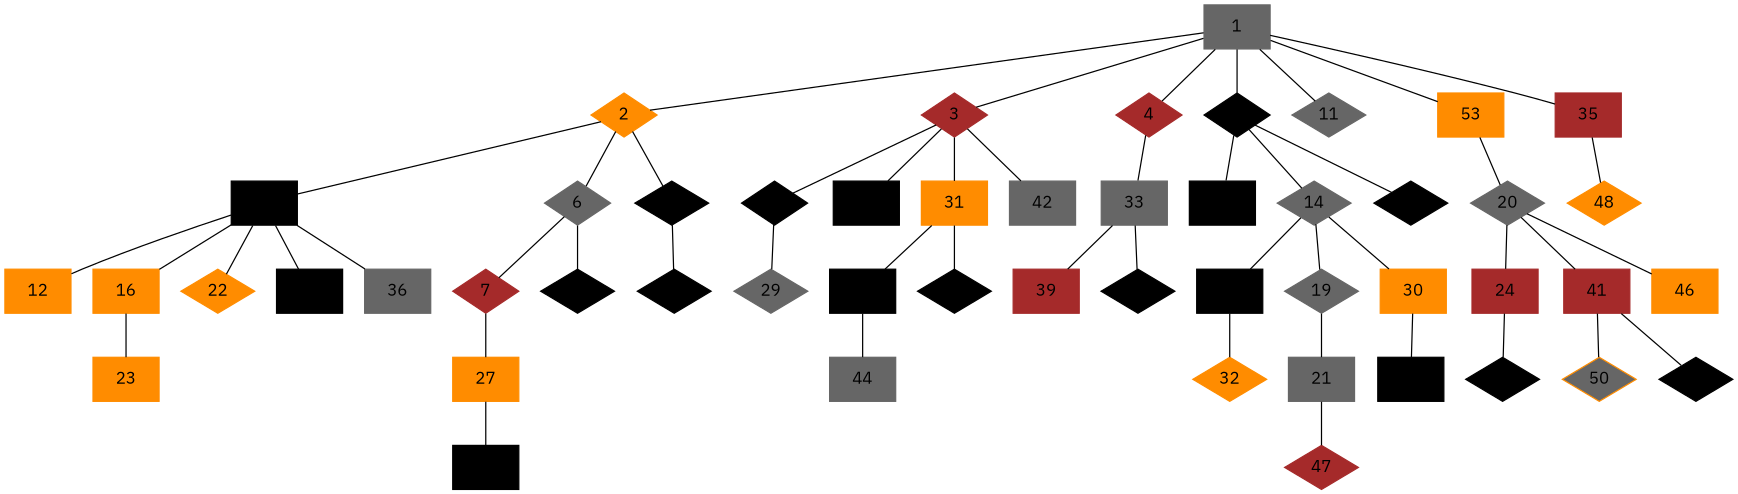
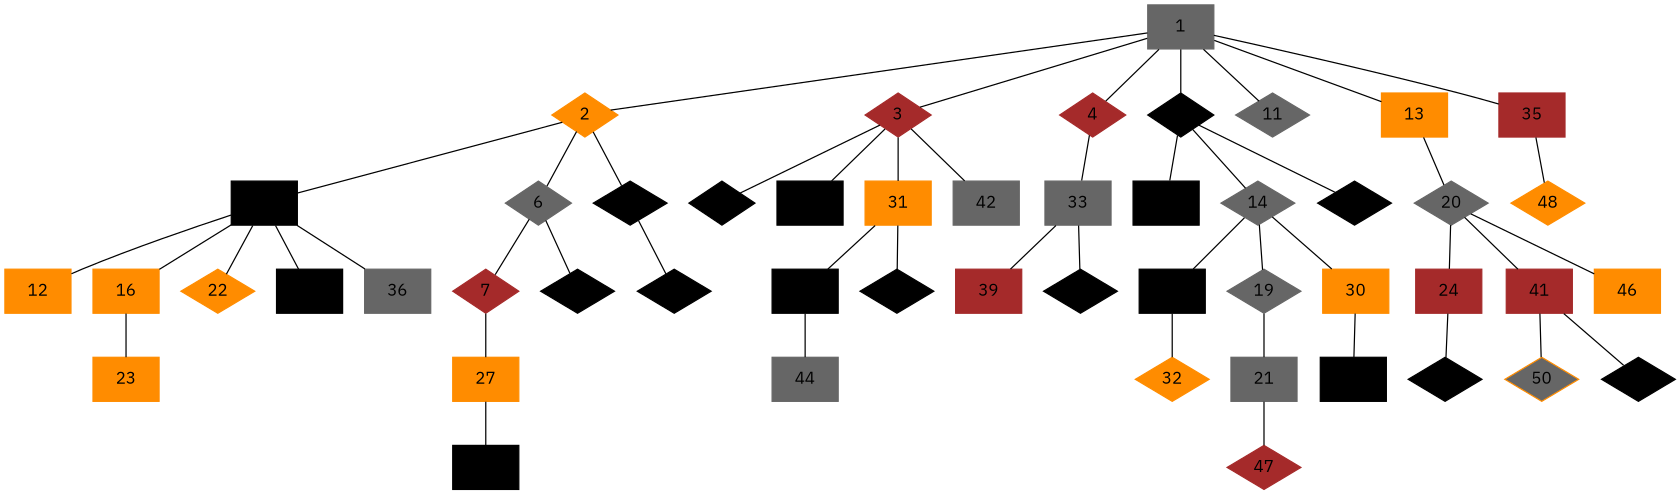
(1471, 115) -> (1414, 115)
(771, 291) -> none
